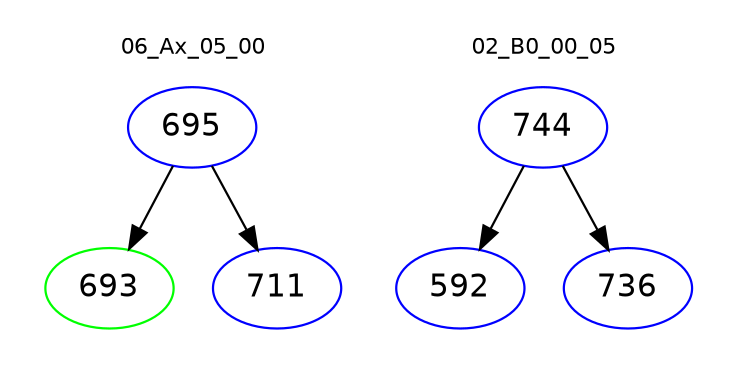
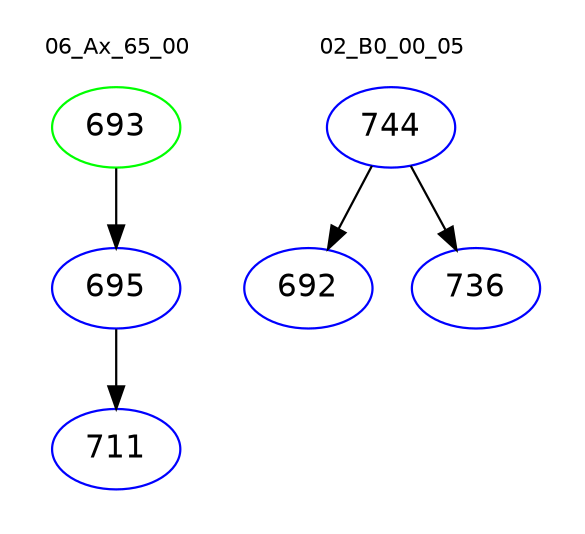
(193, 48) -> (117, 48)
(156, 197) -> (116, 197)
(460, 288) -> (308, 288)
